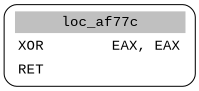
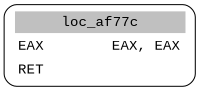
(99, 45) -> (99, 45)
